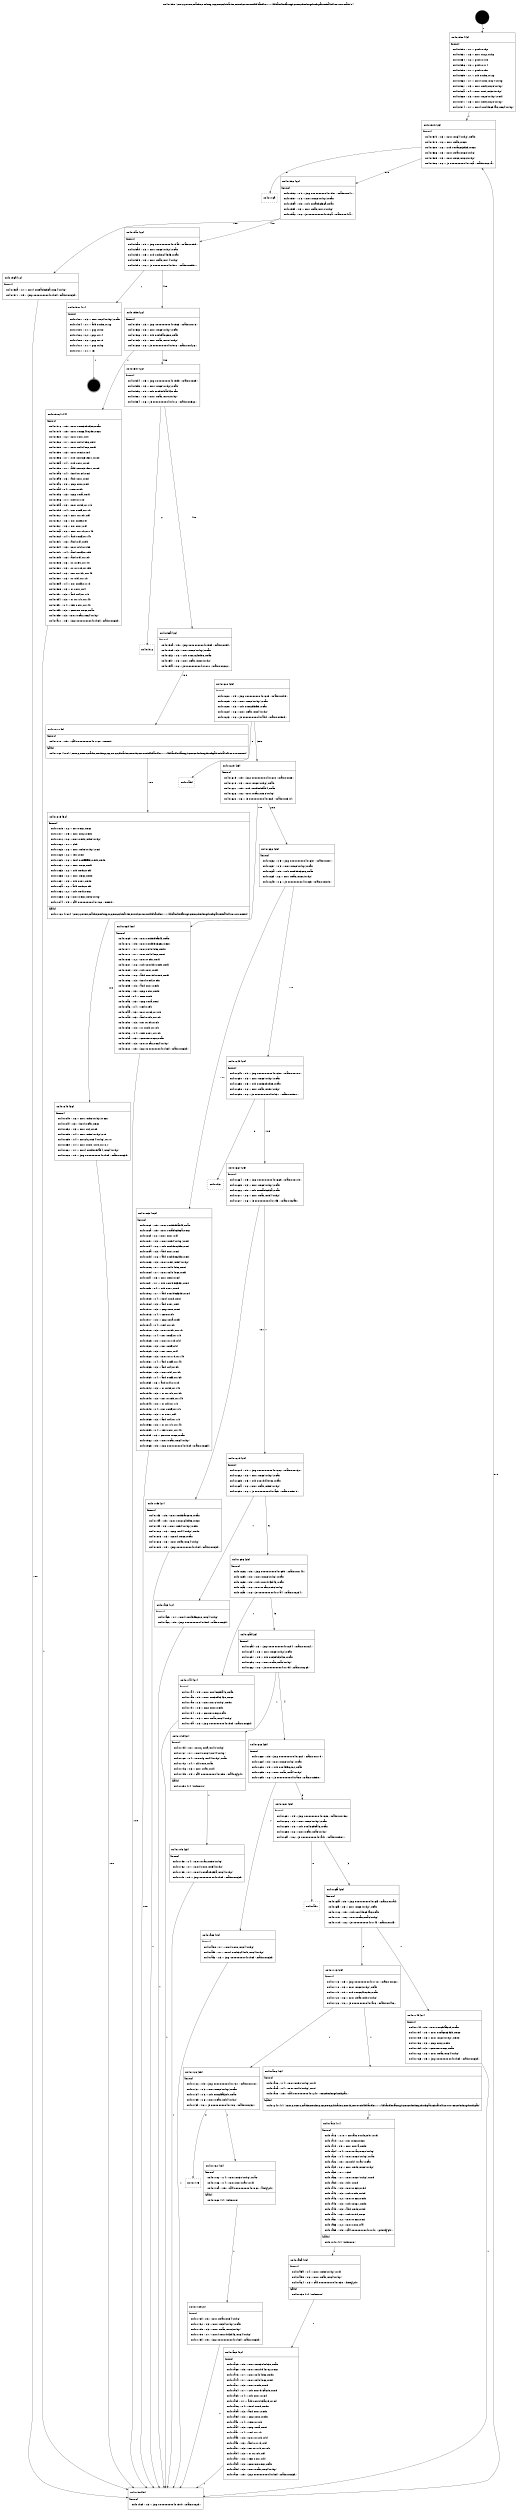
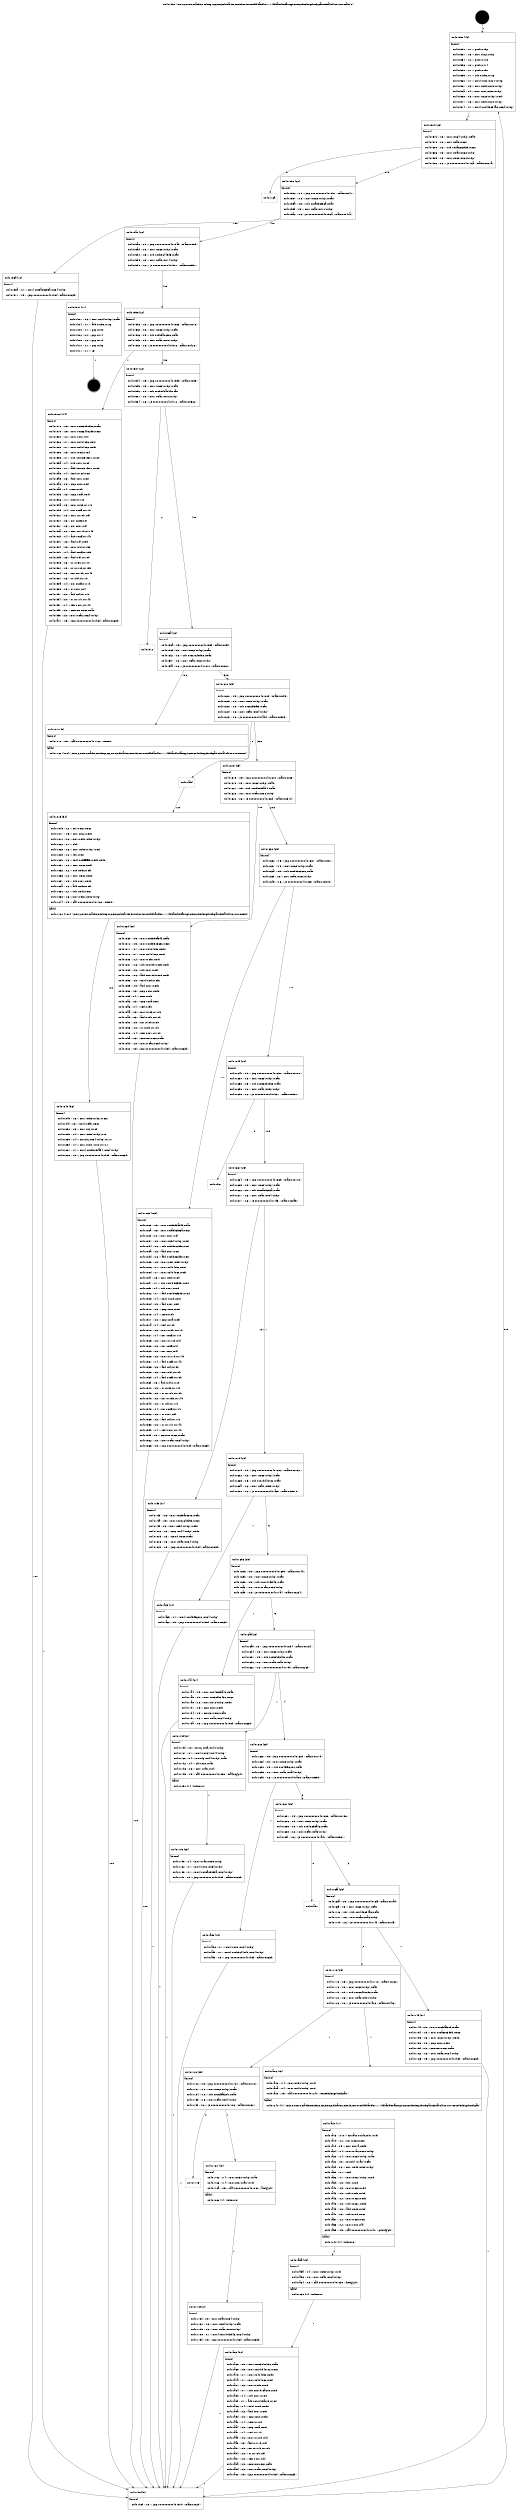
(131, 286) -> none
none -> (223, 675)
(147, 784) -> (179, 799)
(493, 1468) -> (503, 1445)
(369, 2114) -> none
